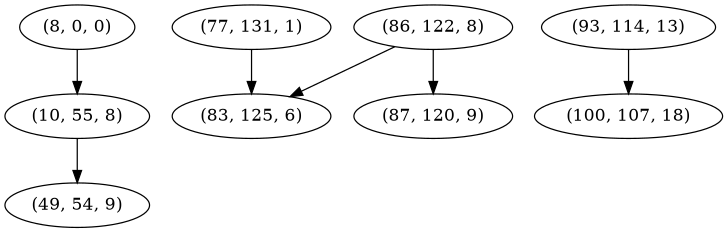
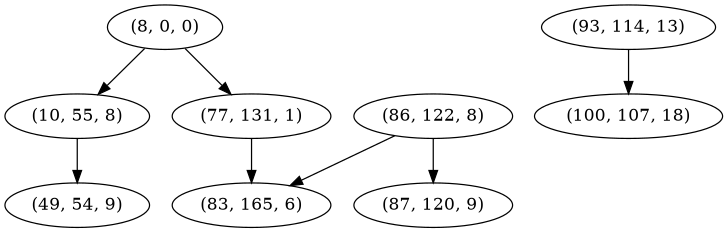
none -> (204, 67)
(252, 116) -> (252, 205)
